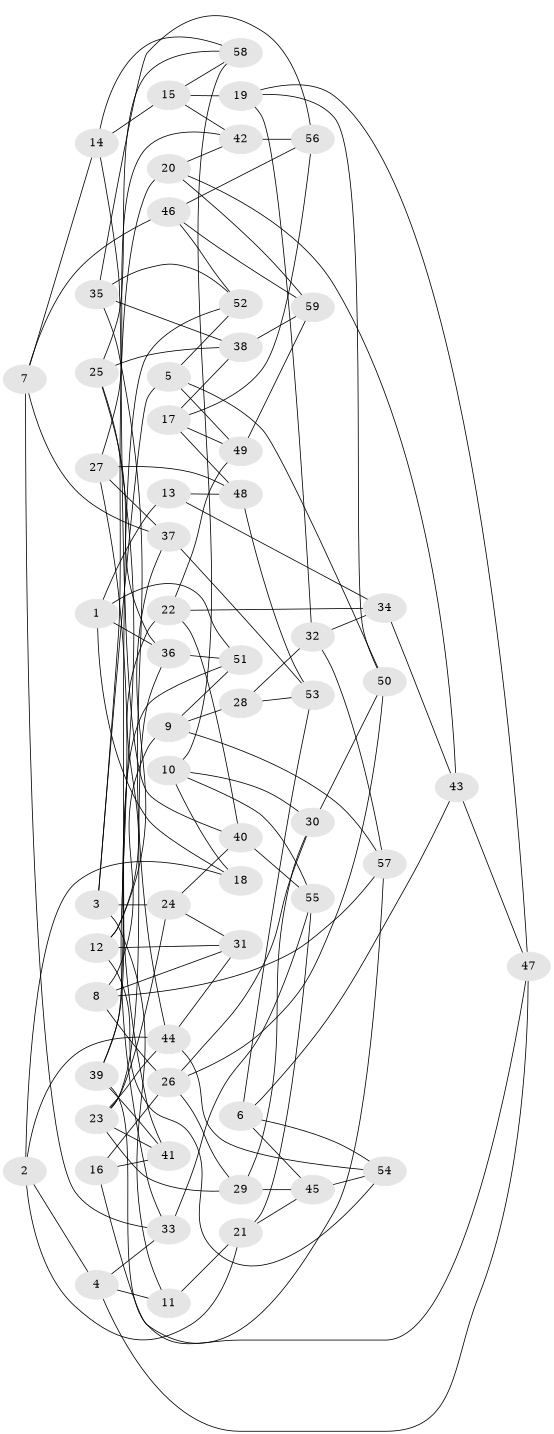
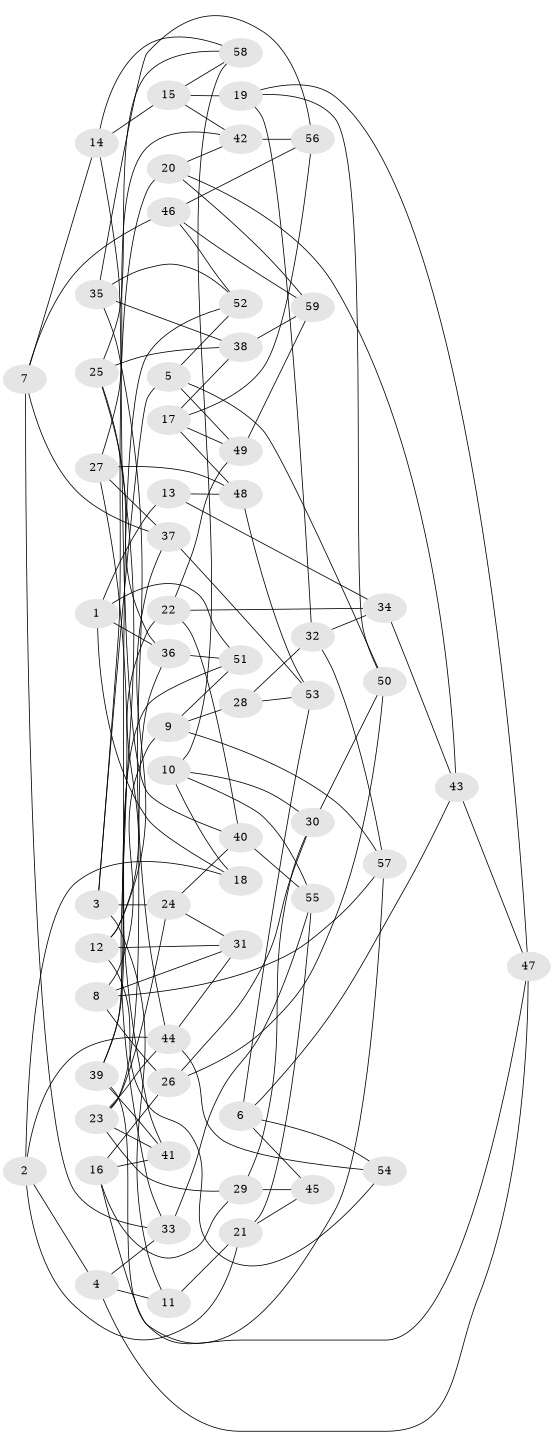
(208, 1143) -> (159, 1257)
(352, 1180) -> none
